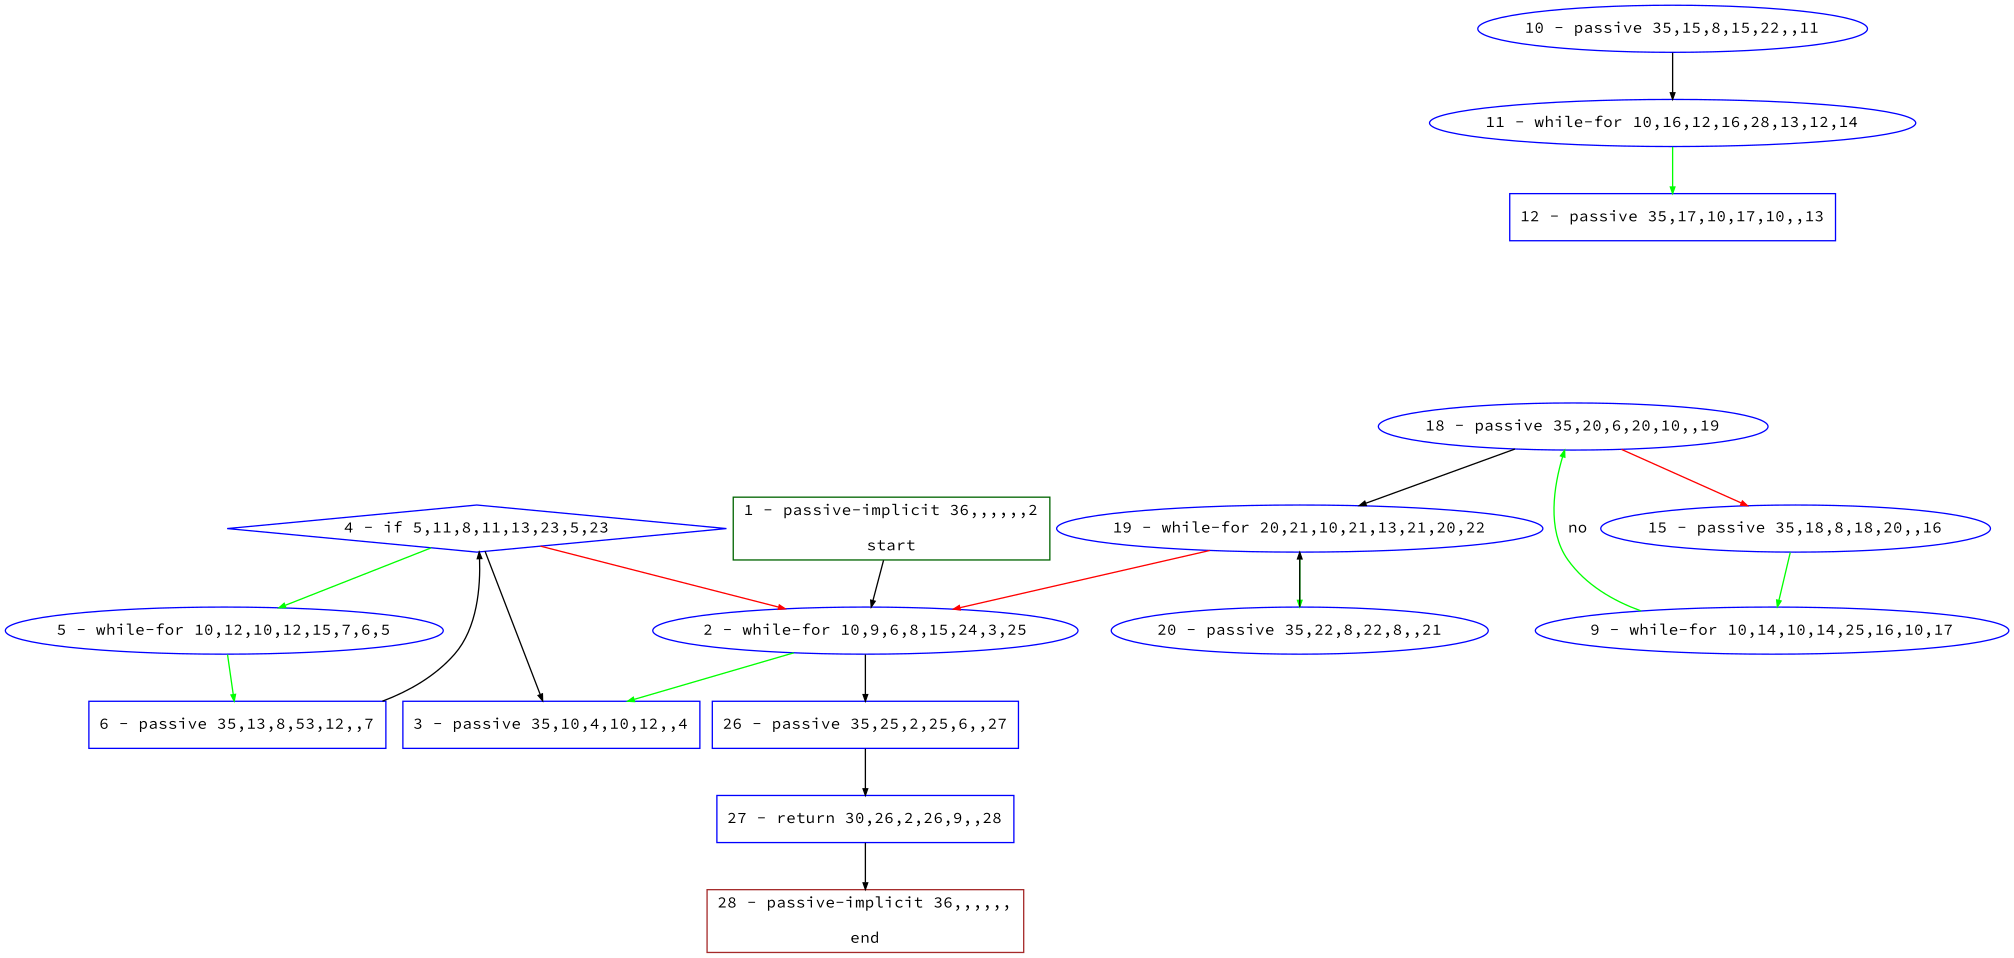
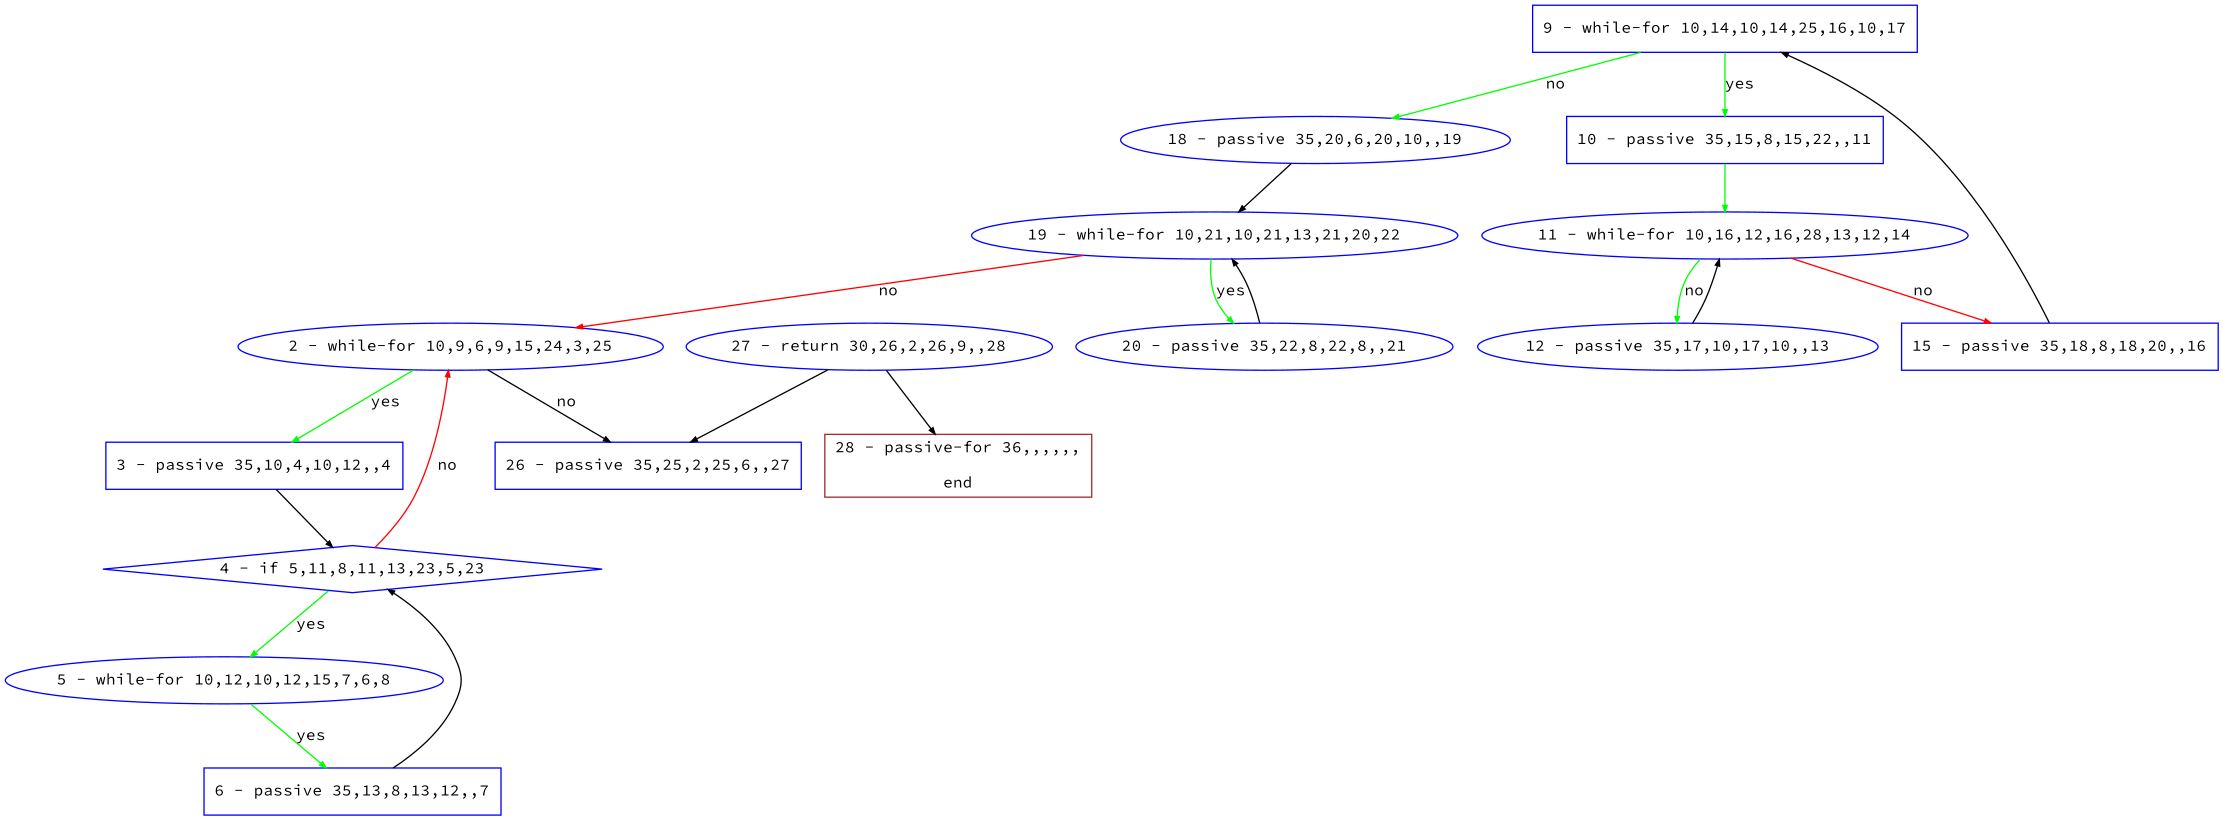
(1673, 29) -> (1725, 140)
(1673, 73) -> (1725, 184)
none -> (1725, 81)
(1673, 217) -> (1678, 347)
(1673, 241) -> (1695, 291)
none -> (1707, 295)
(1681, 476) -> (1888, 290)
(892, 529) -> none
(1300, 529) -> (1215, 236)
(1796, 529) -> (2060, 347)
(1785, 576) -> (1944, 163)
(513, 623) -> (302, 516)
(224, 631) -> (224, 680)
(865, 631) -> (451, 347)
(1772, 631) -> (1725, 29)
(237, 725) -> (353, 792)
(865, 769) -> (762, 404)
(865, 819) -> (869, 347)
(865, 921) -> (958, 466)
